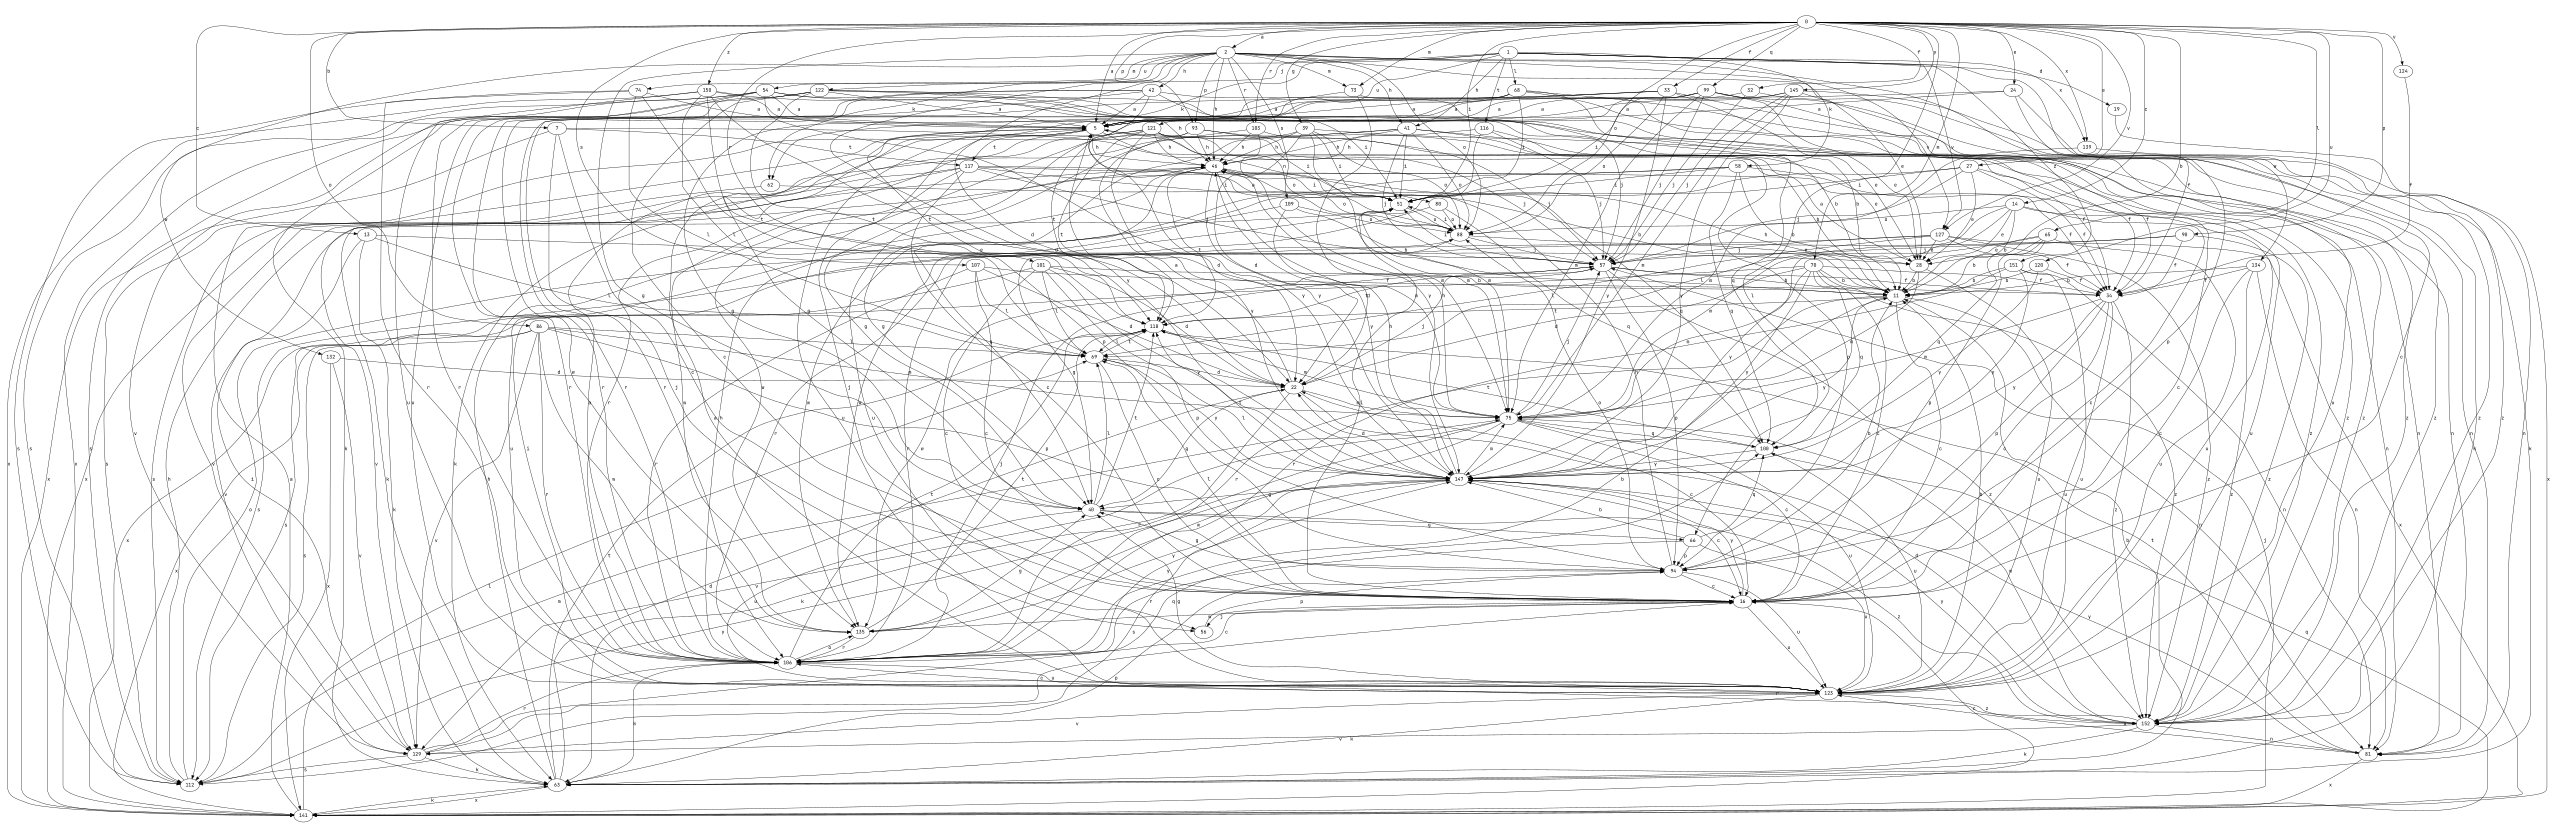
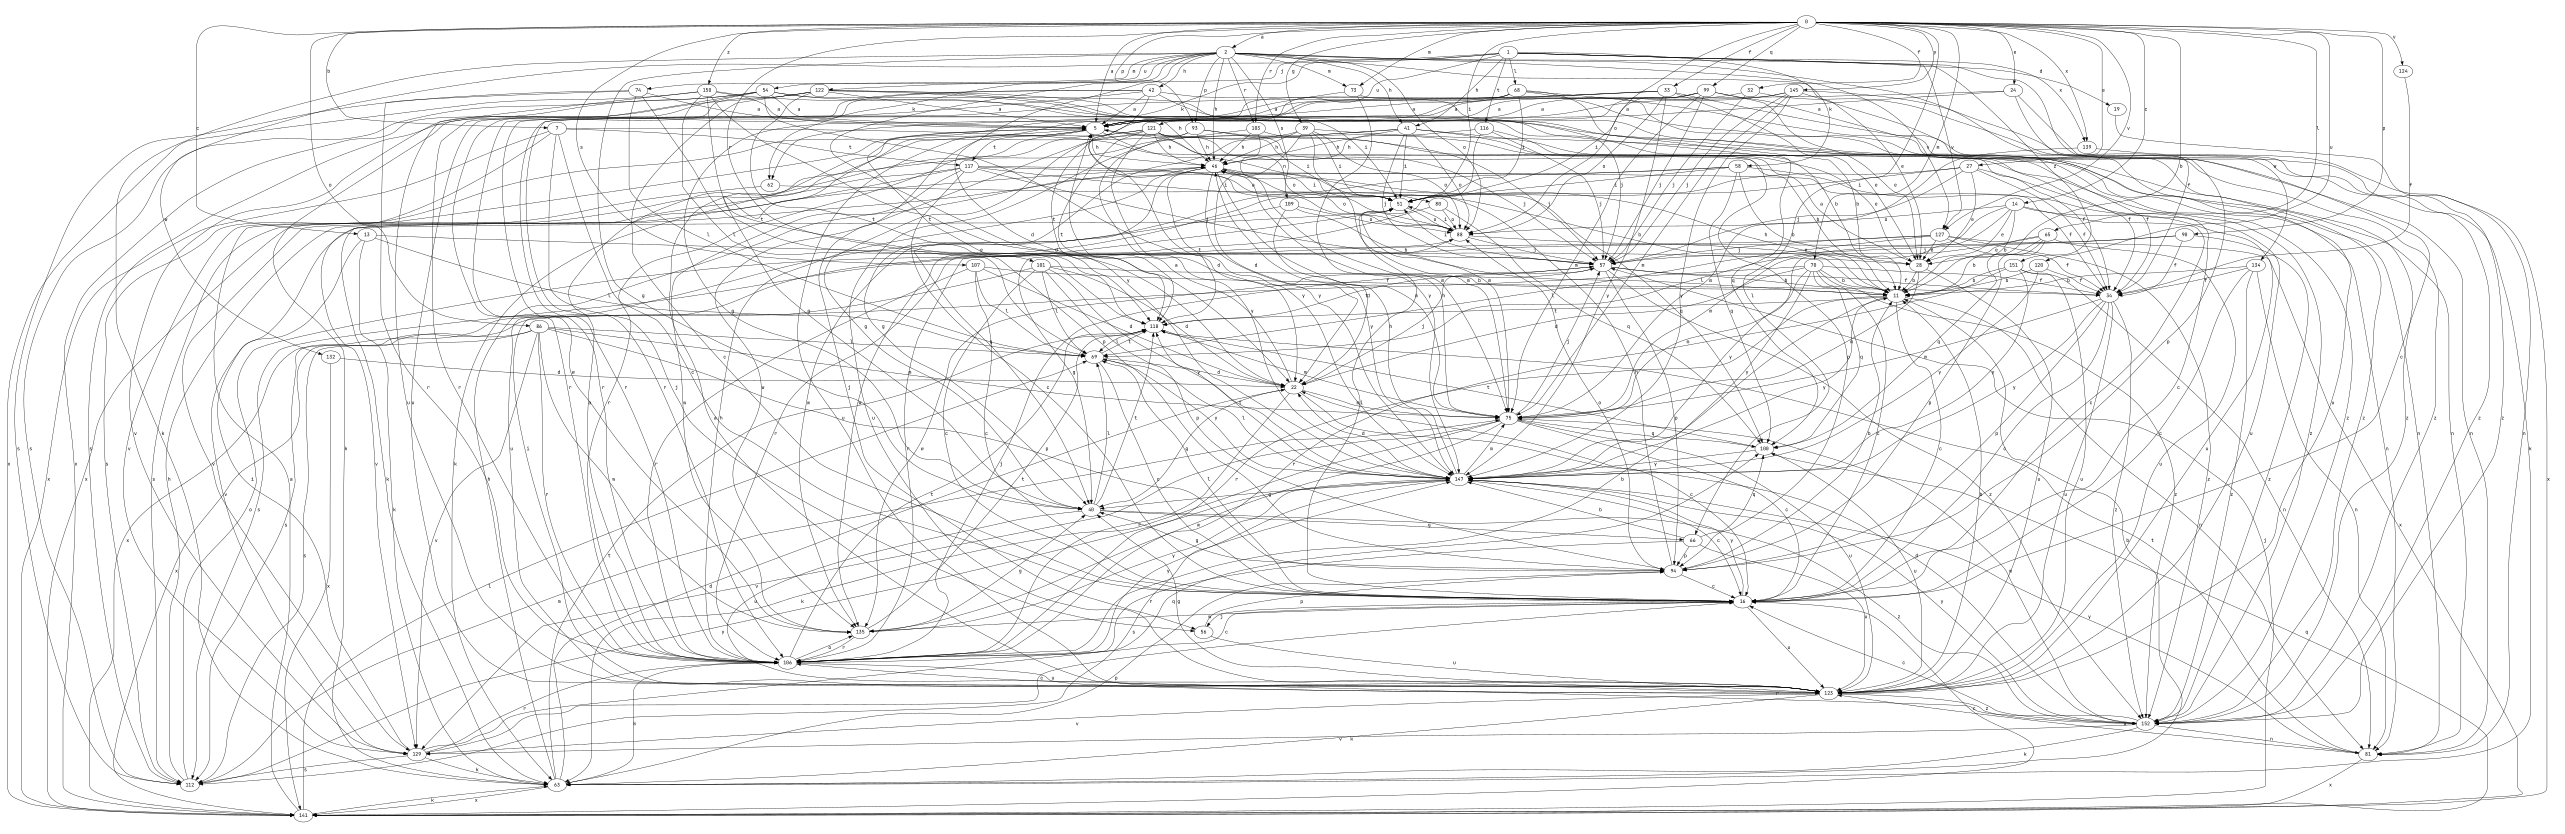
(359, 558) -> (146, 384)
(1770, 607) -> (1512, 673)
none -> (1931, 680)
(2103, 769) -> (232, 124)
